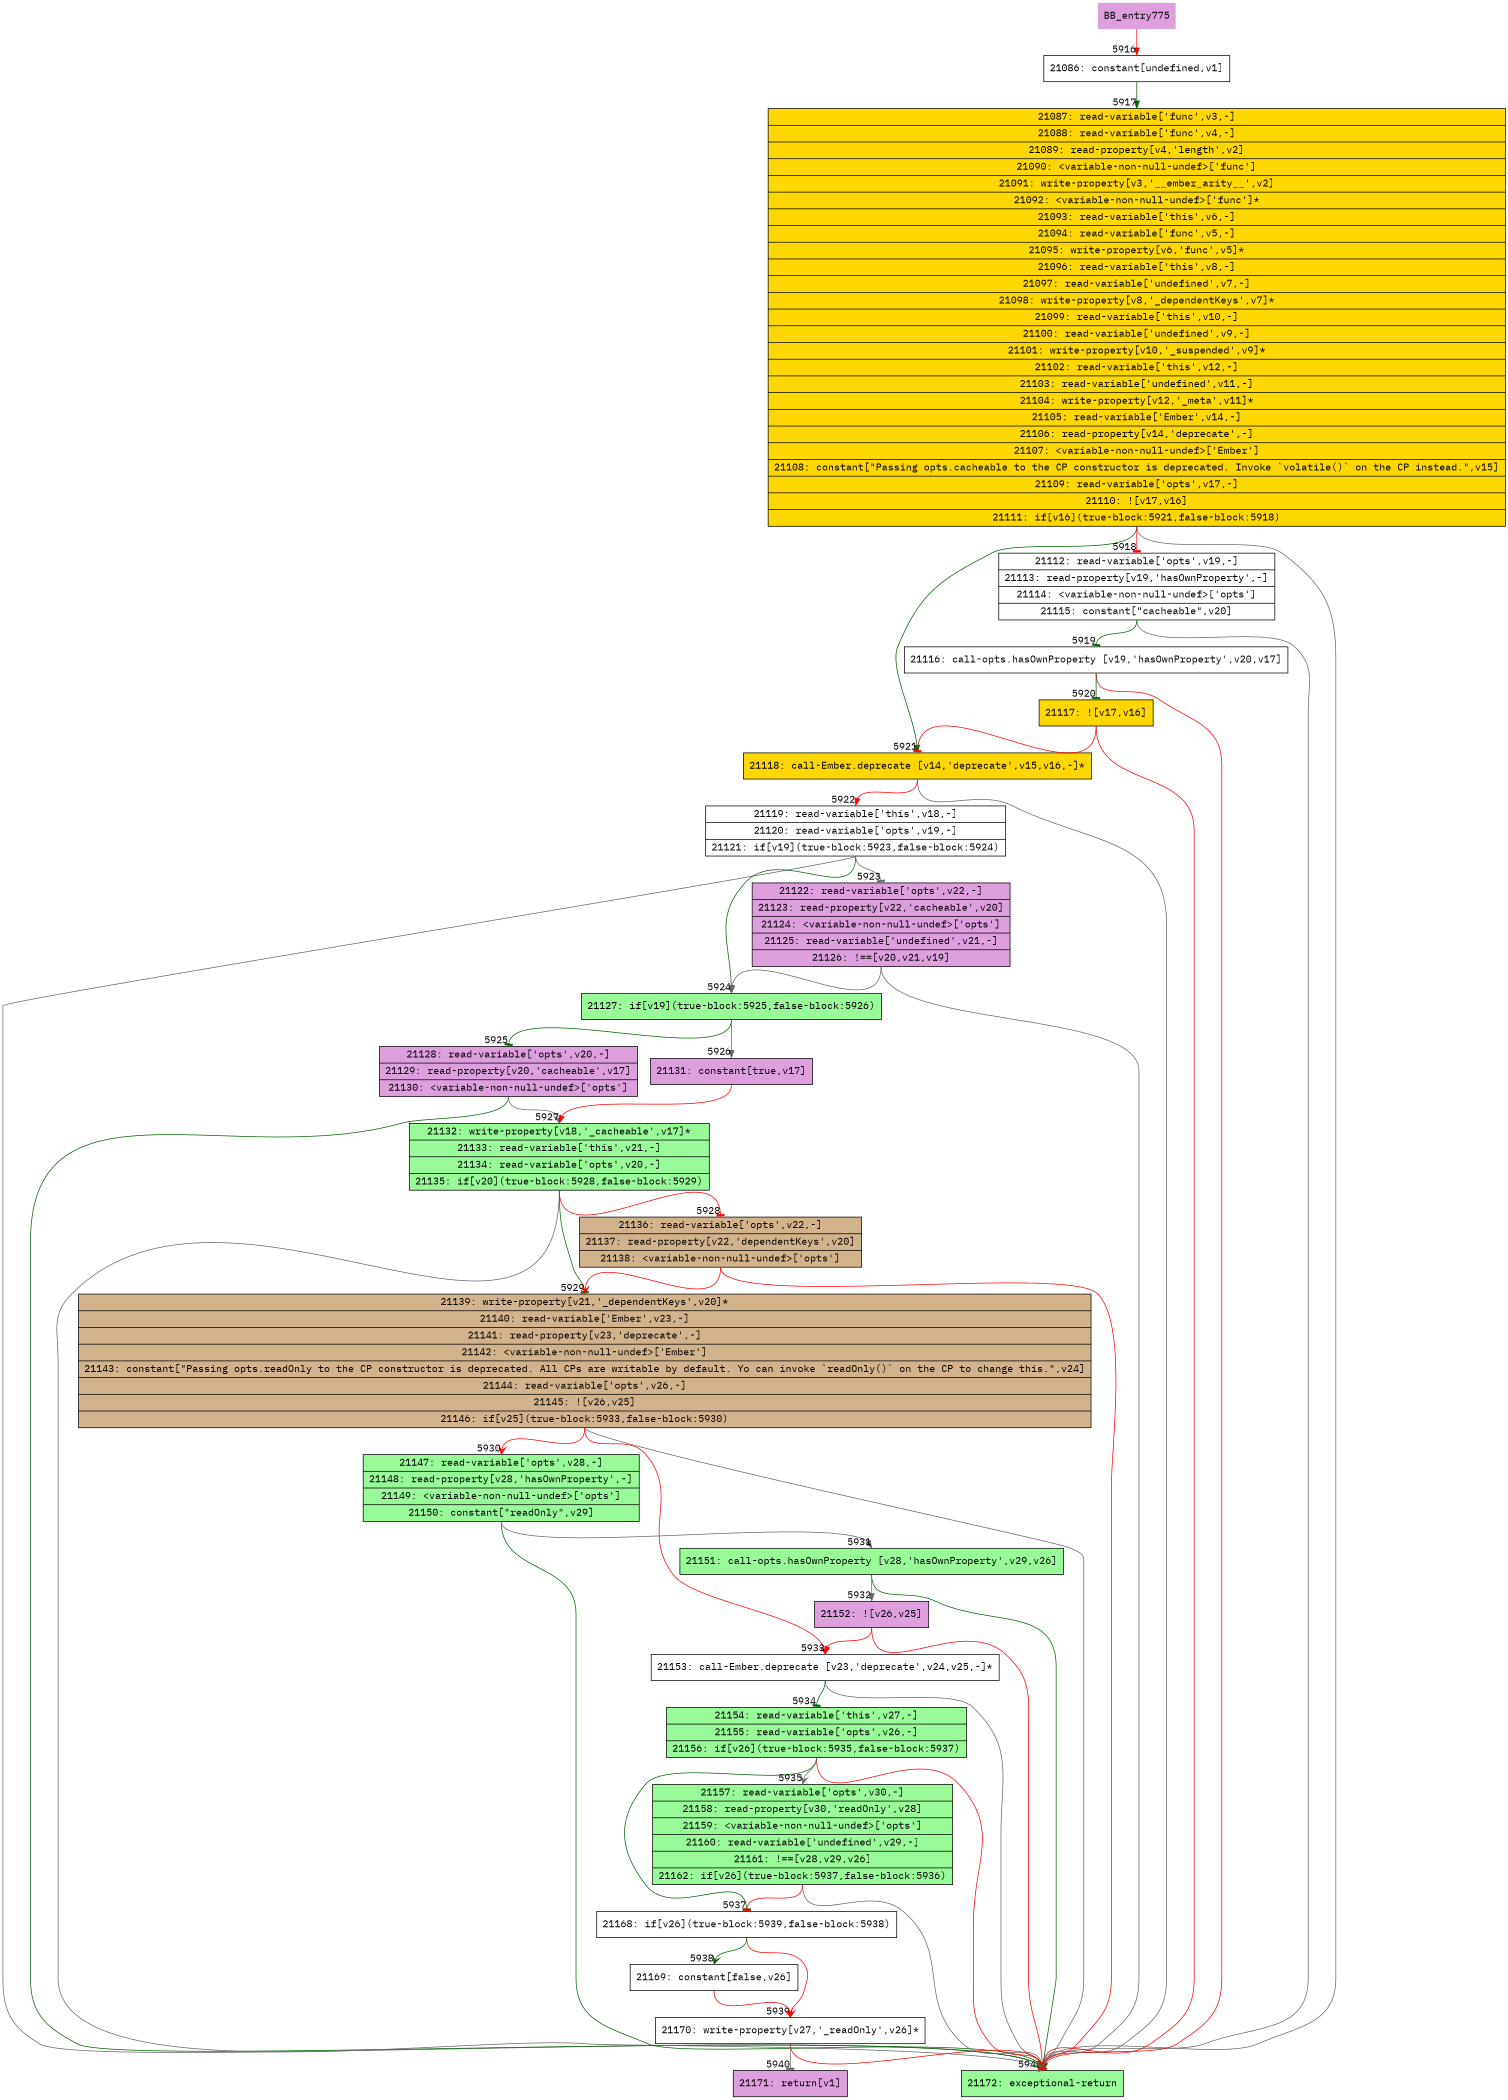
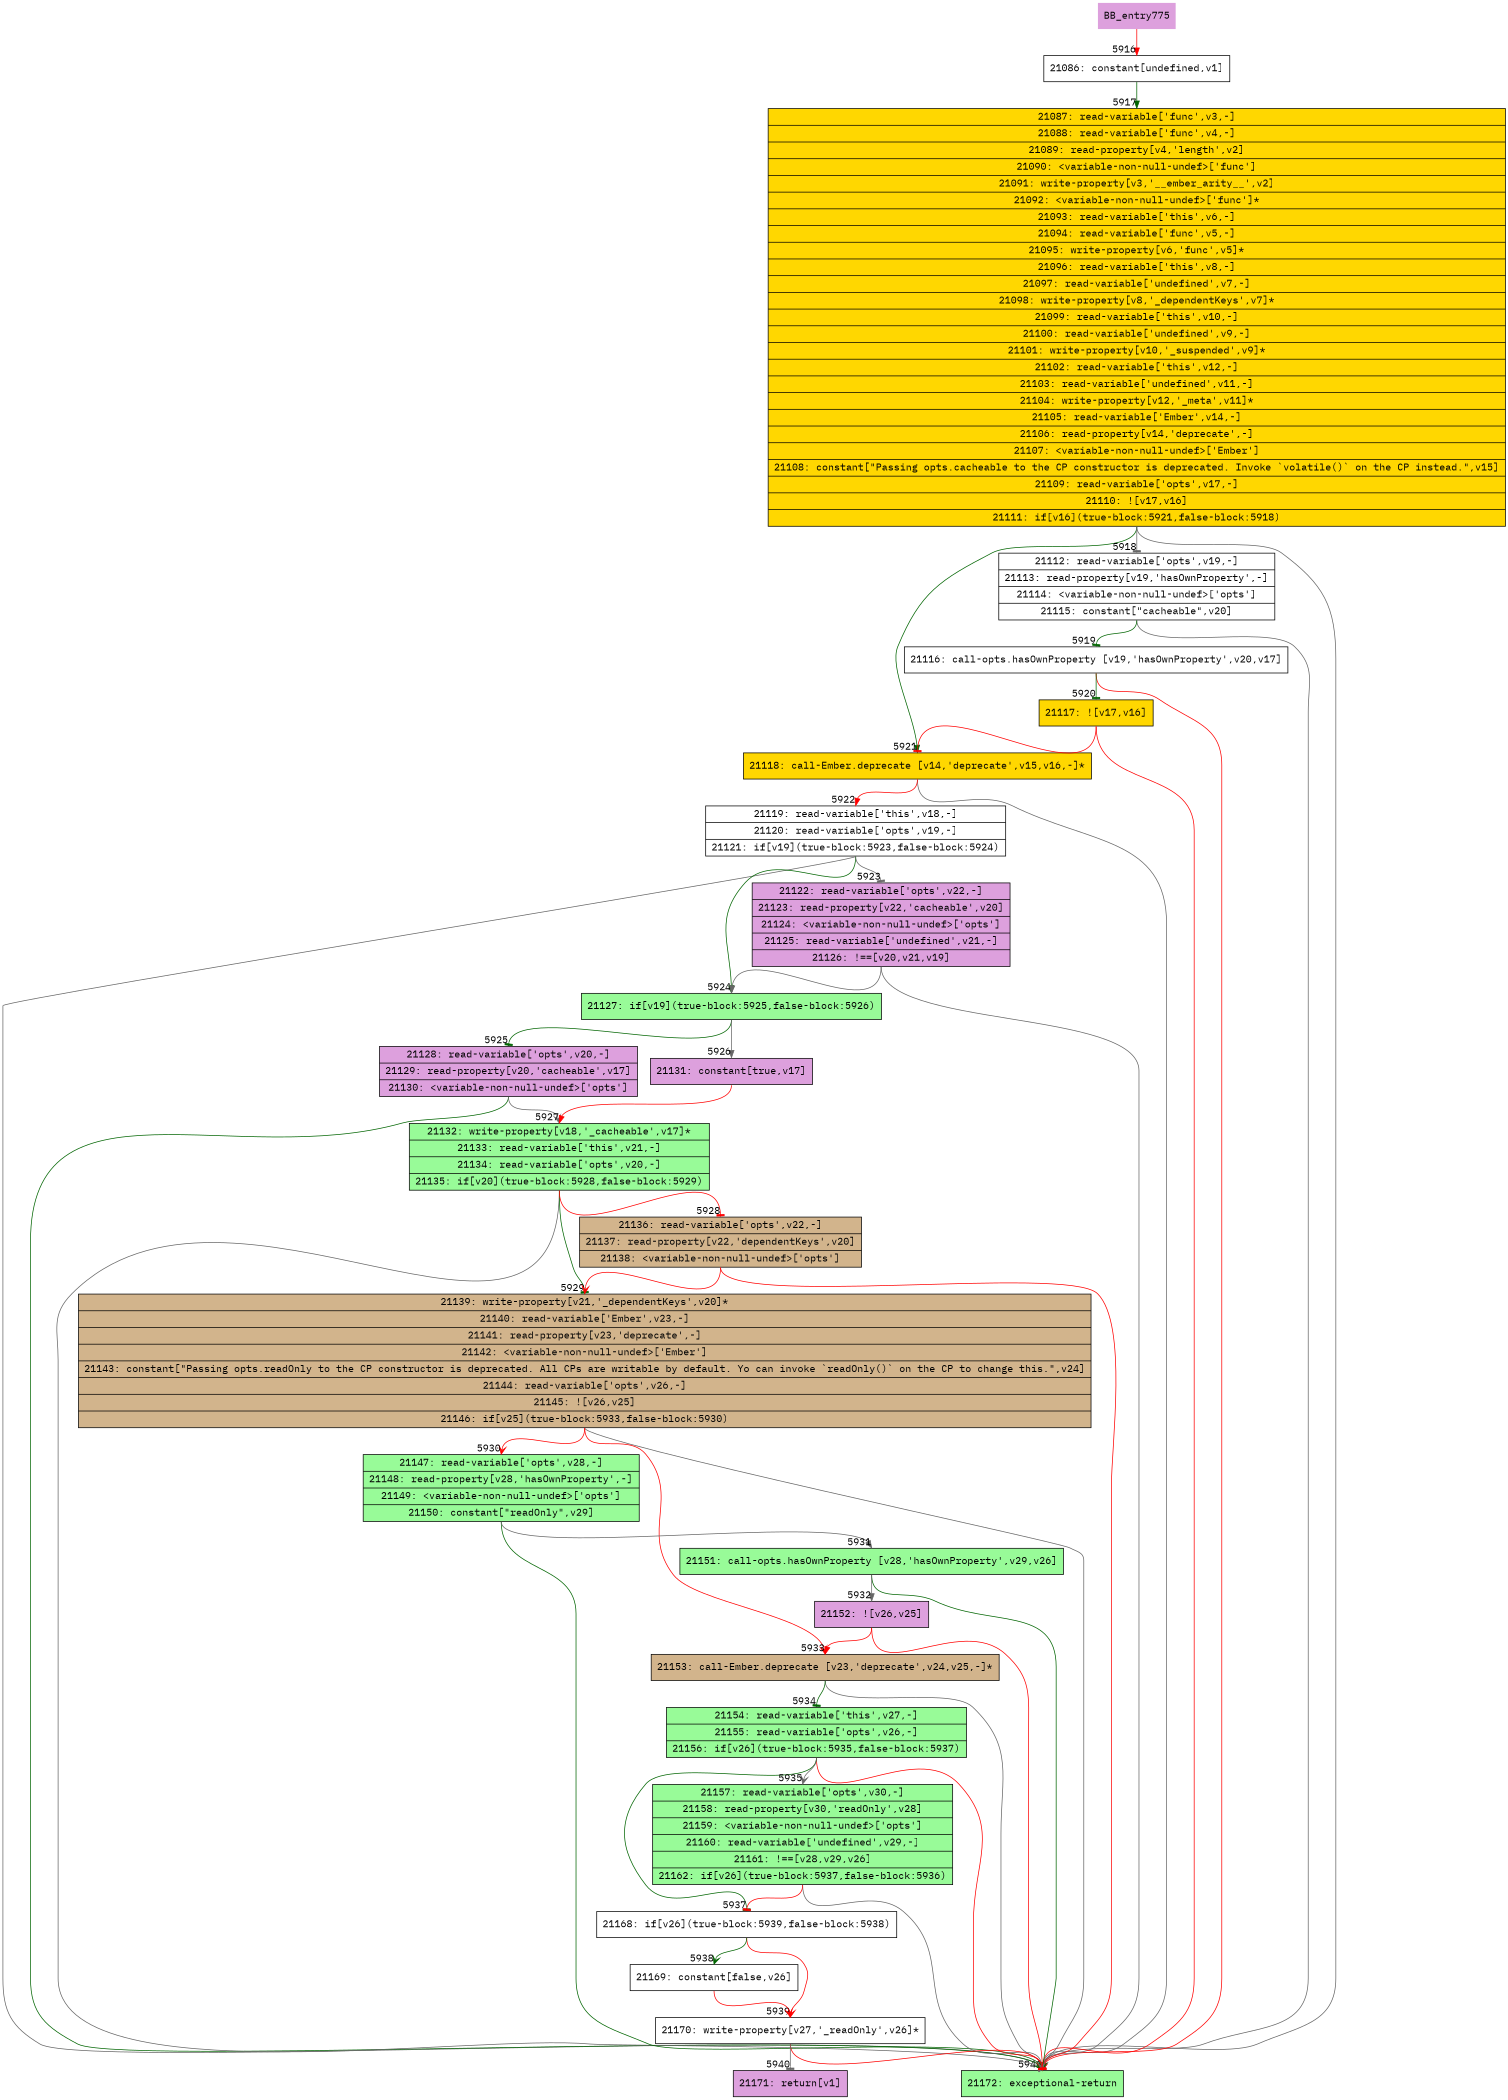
(1137, 538) -> (1137, 538)
(825, 1667) -> (825, 1667)
